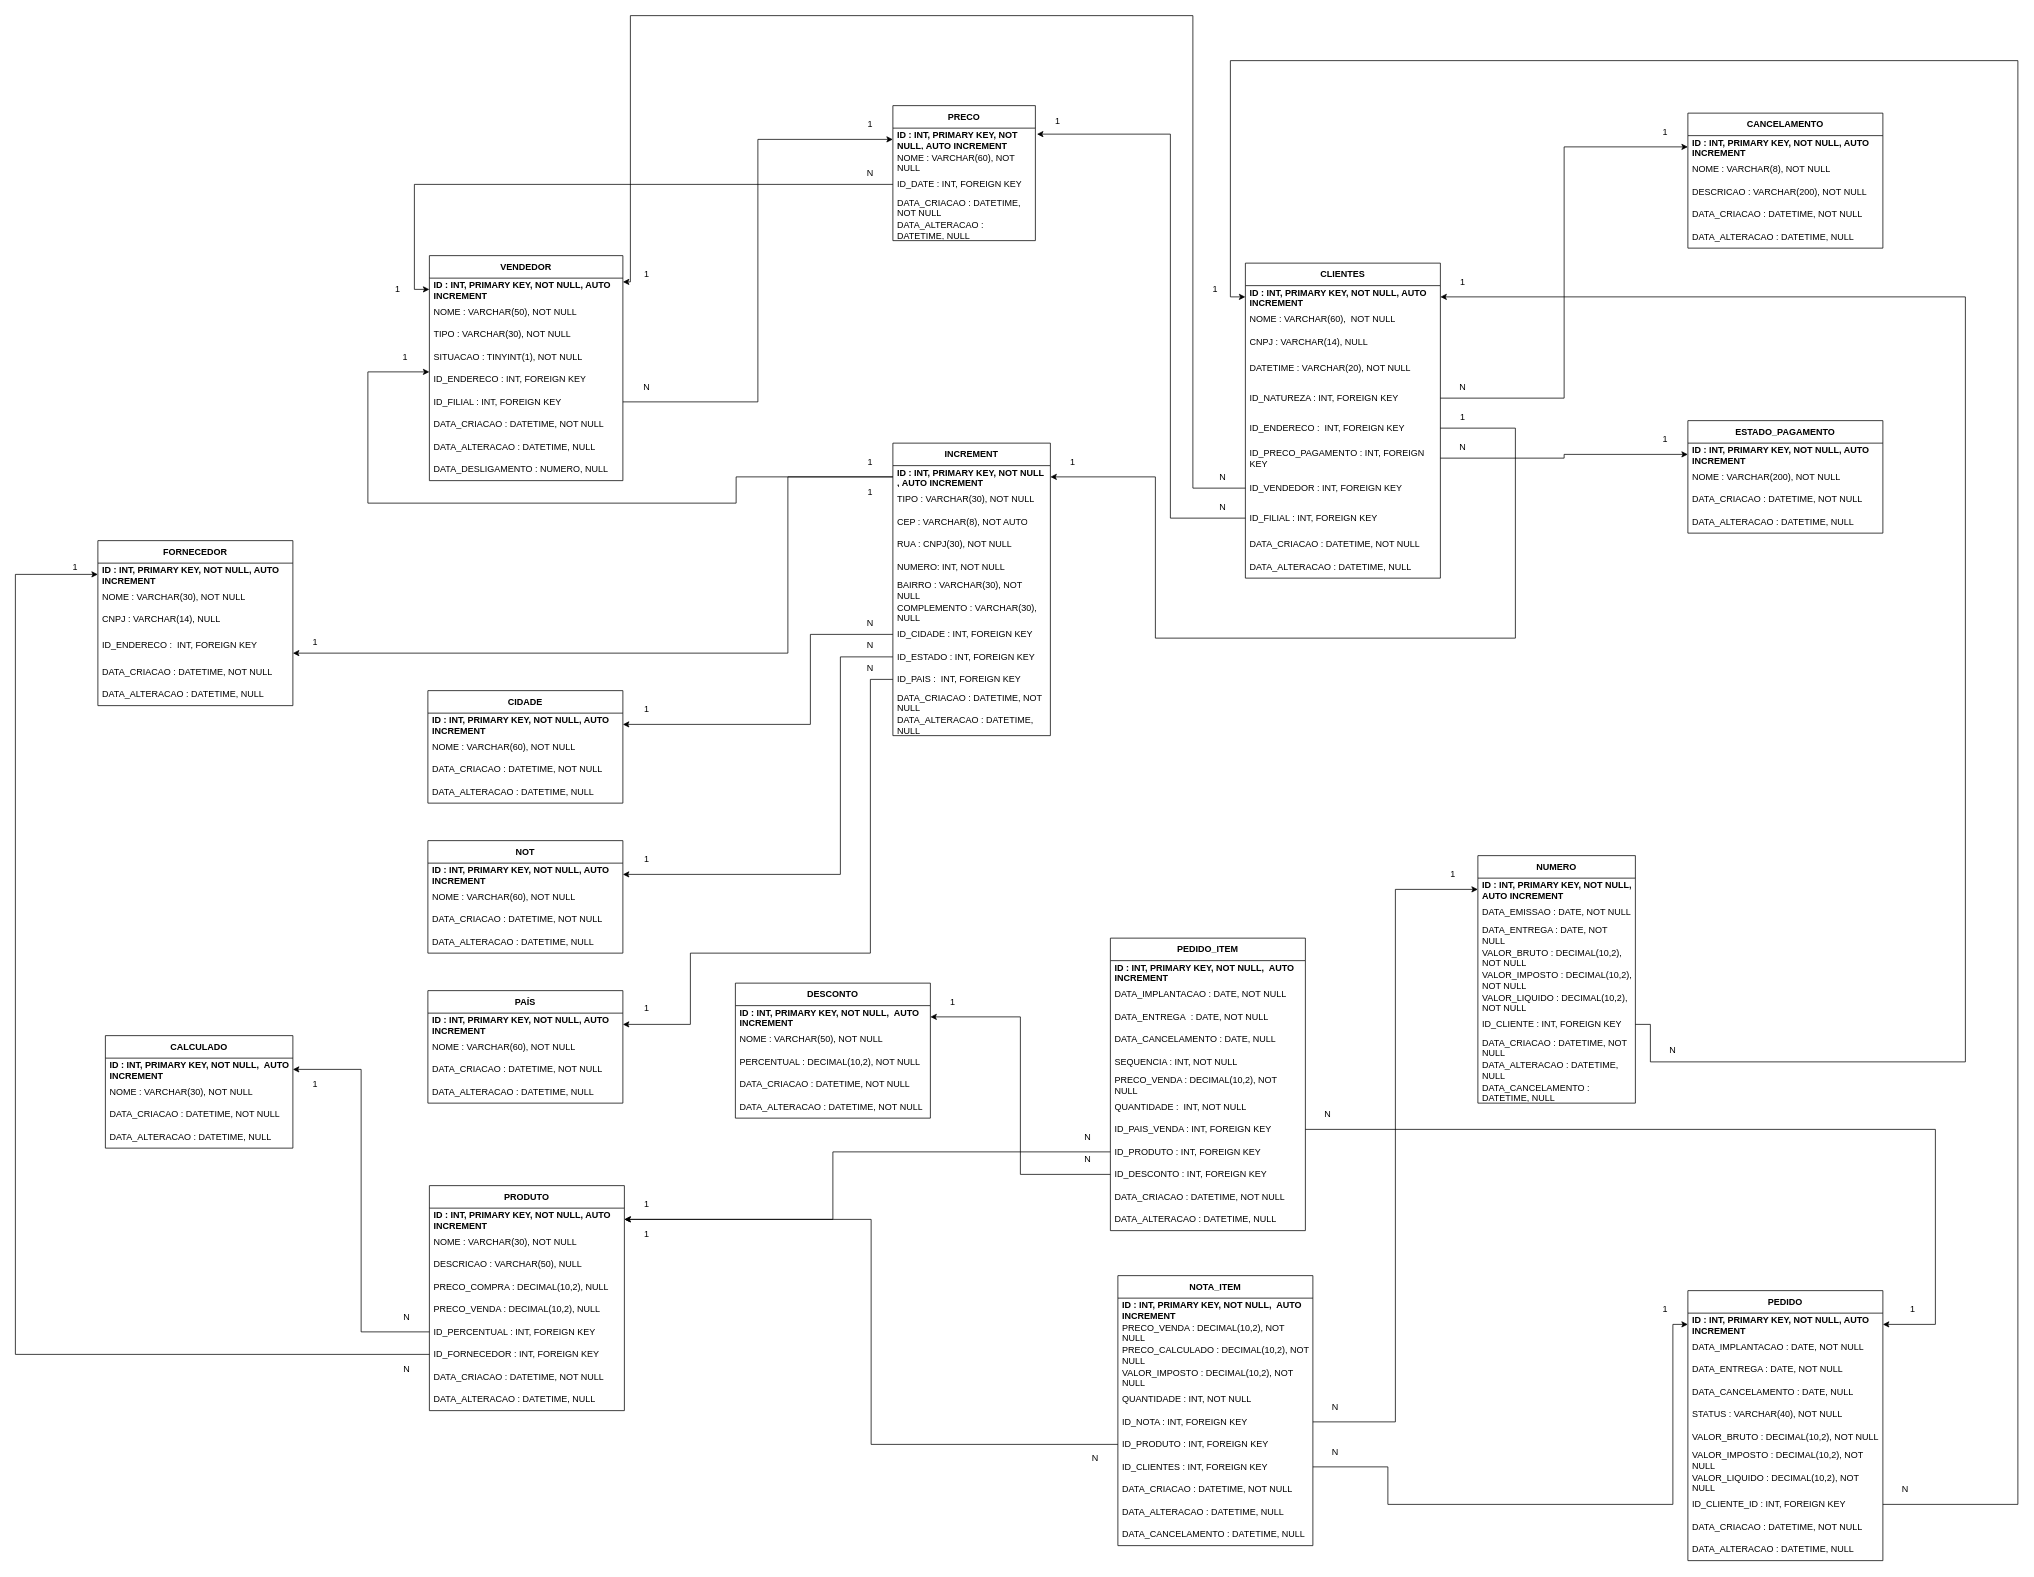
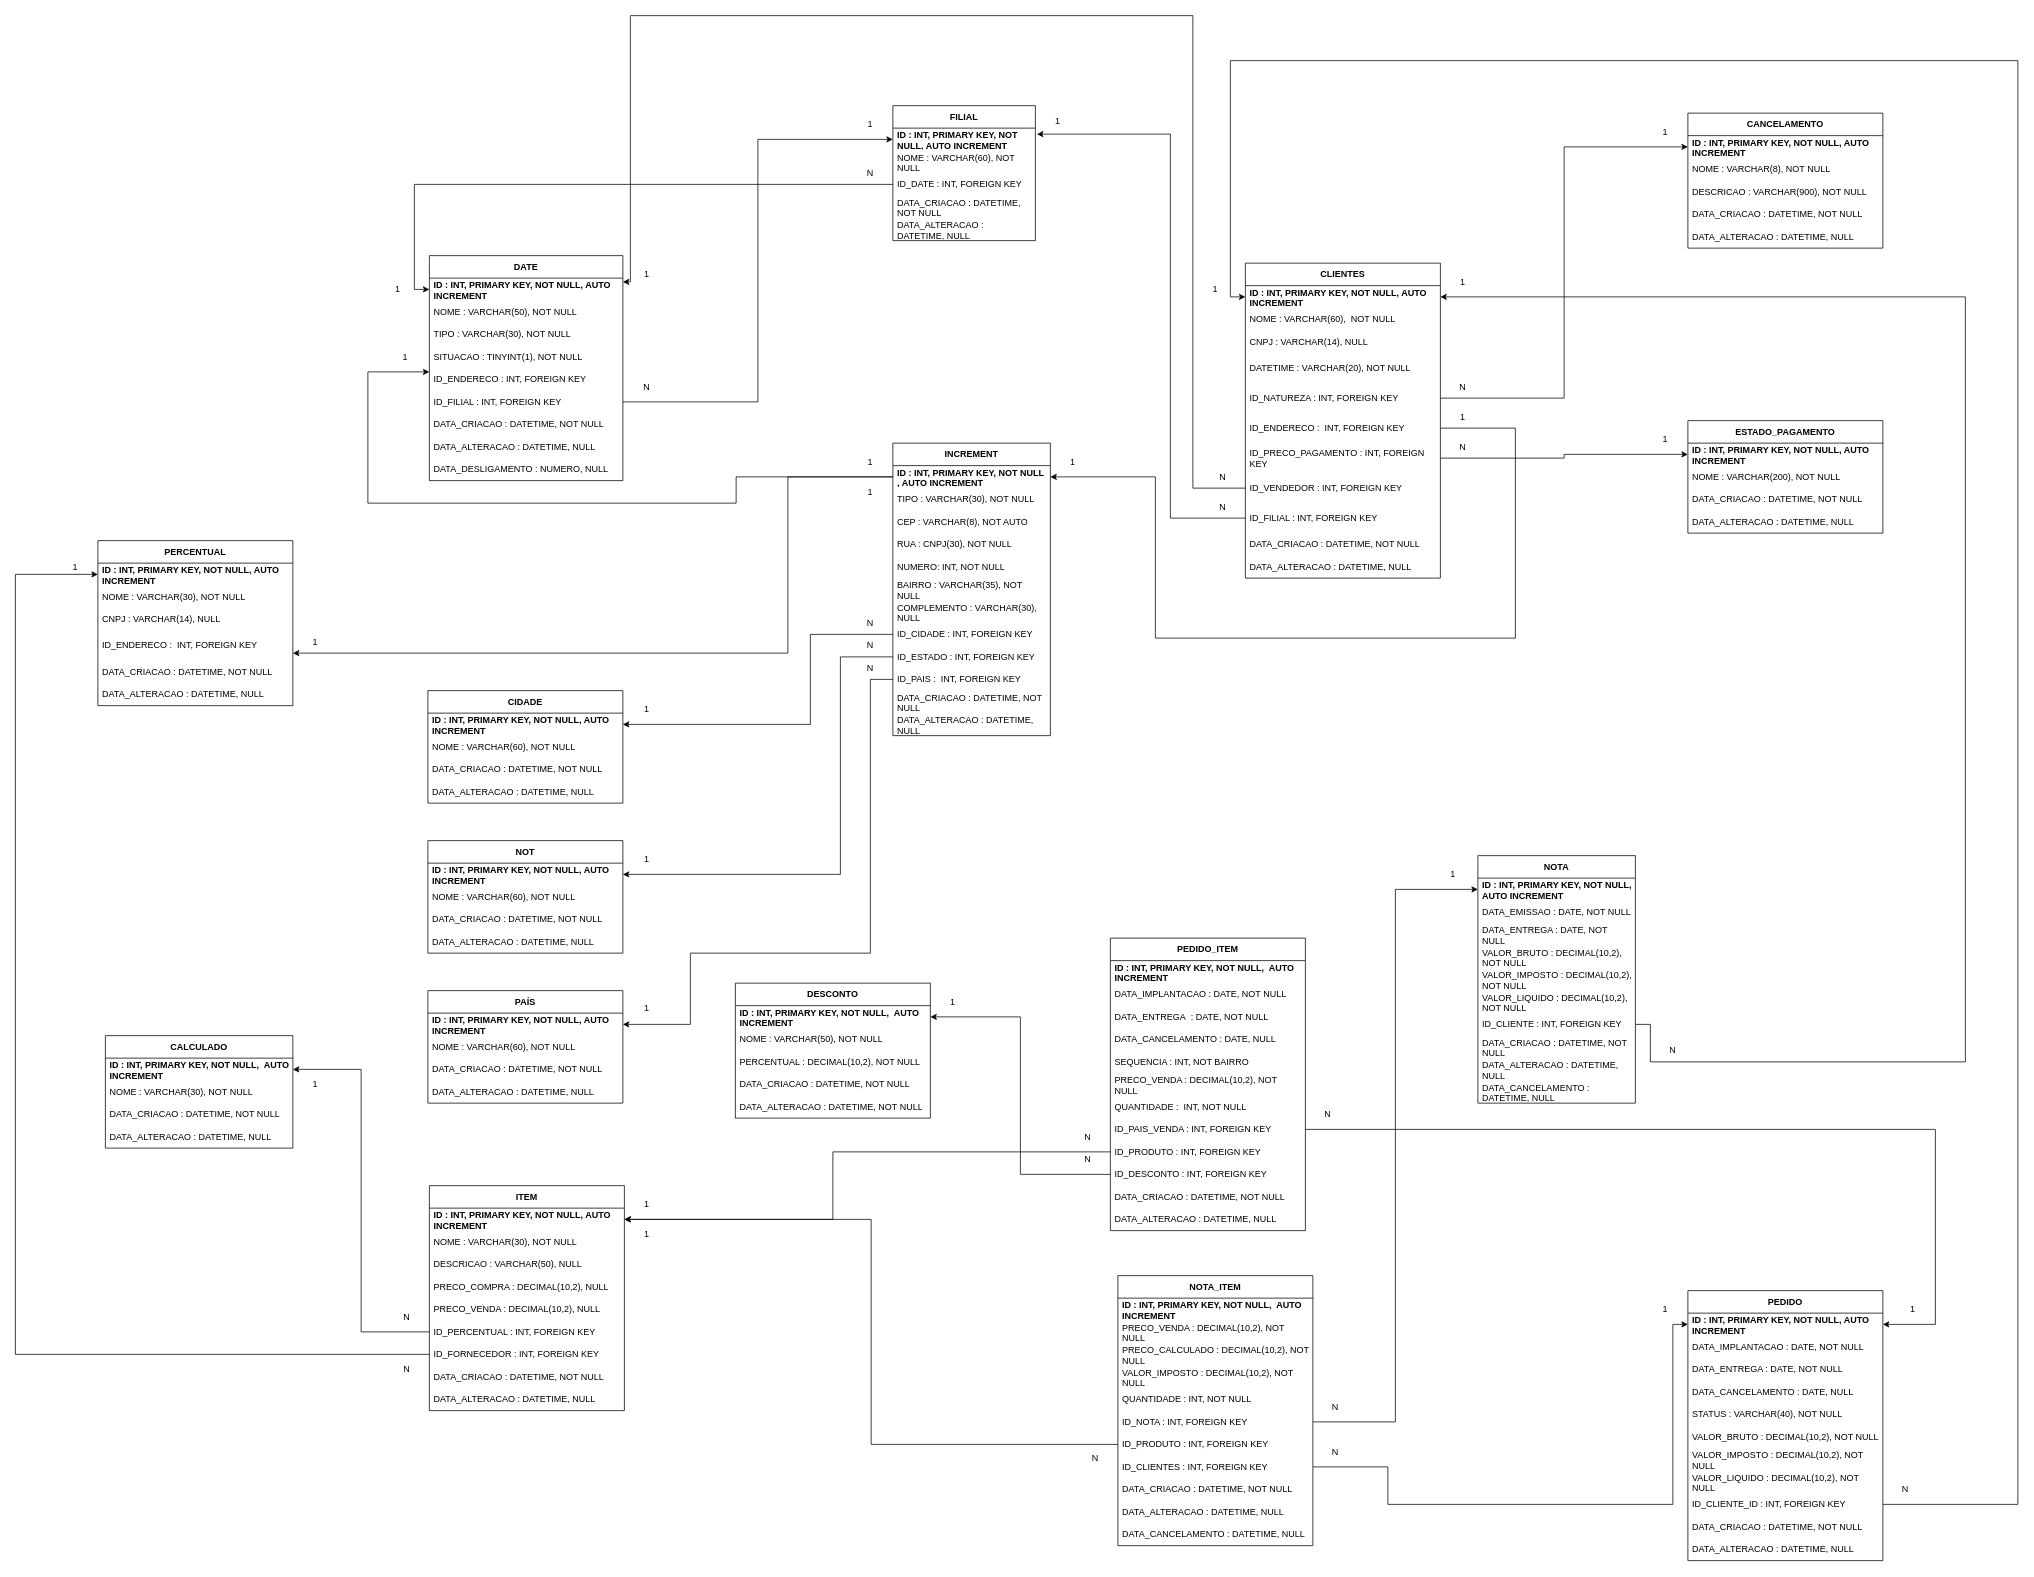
(964, 117) -> (964, 117)
(1771, 192) -> (1771, 192)
(526, 267) -> (526, 267)
(195, 552) -> (195, 552)
(966, 589) -> (966, 589)
(1557, 867) -> (1557, 867)
(1171, 1062) -> (1176, 1062)
(527, 1197) -> (527, 1197)
